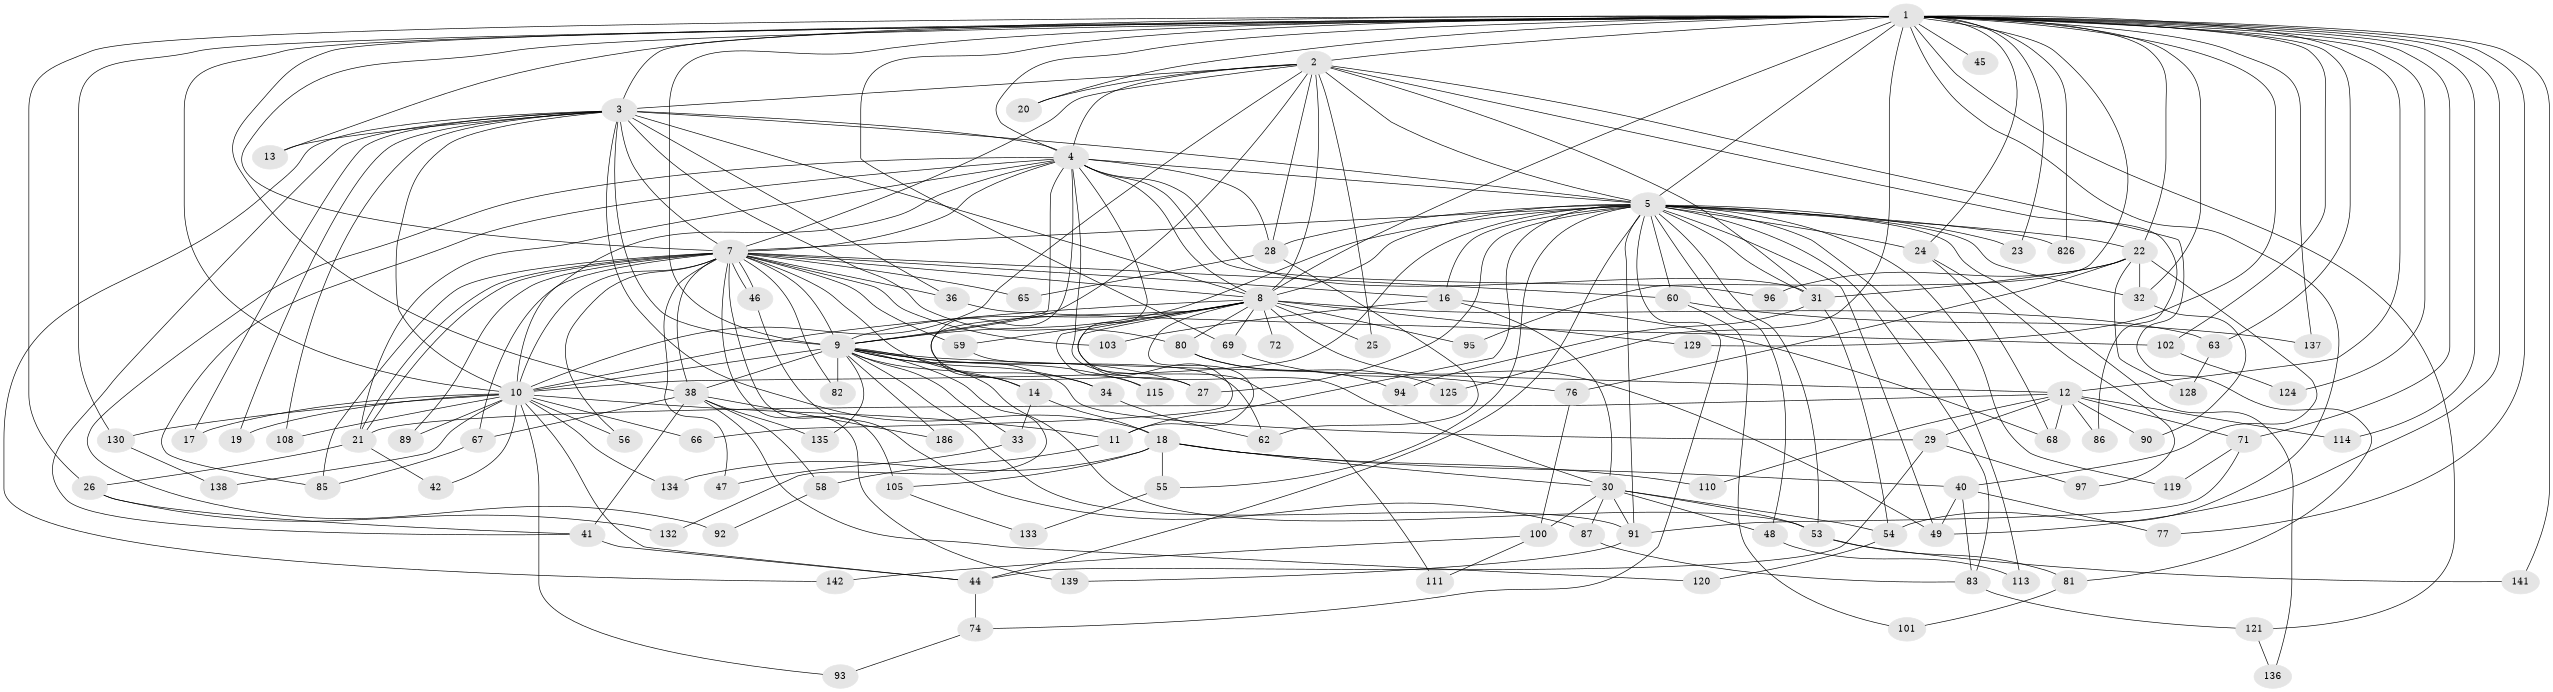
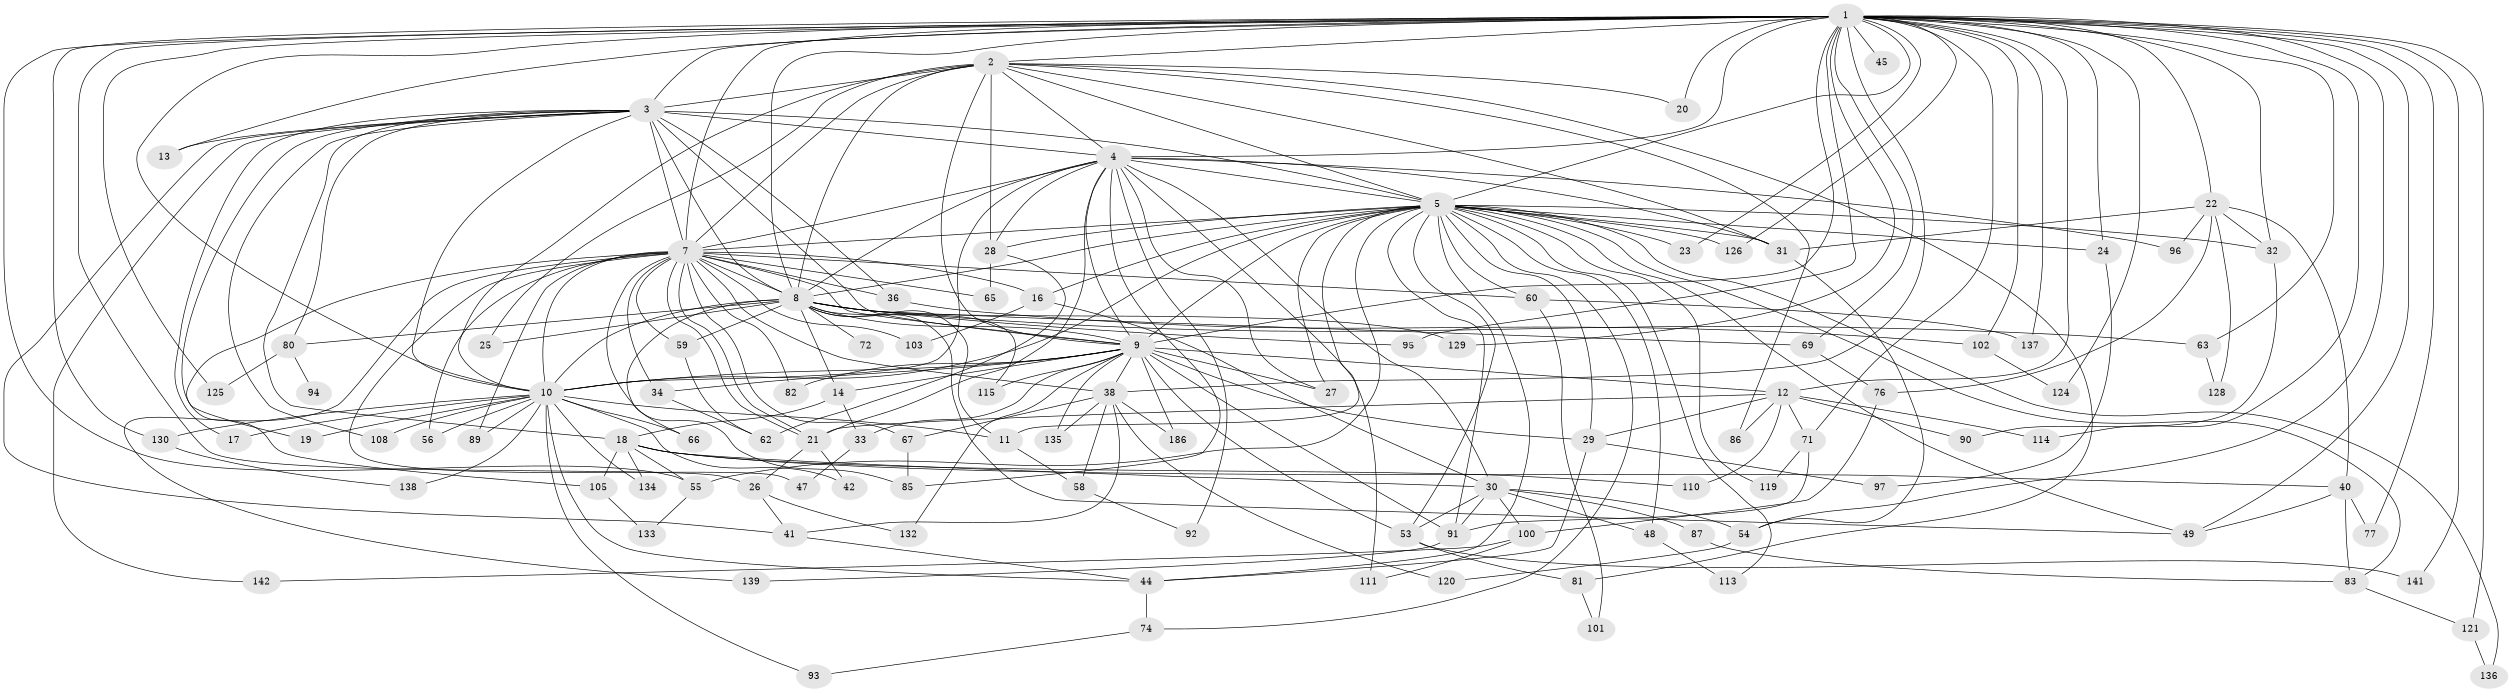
none -> (11, 80)
(1895, 221) -> (1560, 293)
(2066, 252) -> (1734, 252)
(755, 299) -> none
(1597, 339) -> none
(2053, 441) -> none
